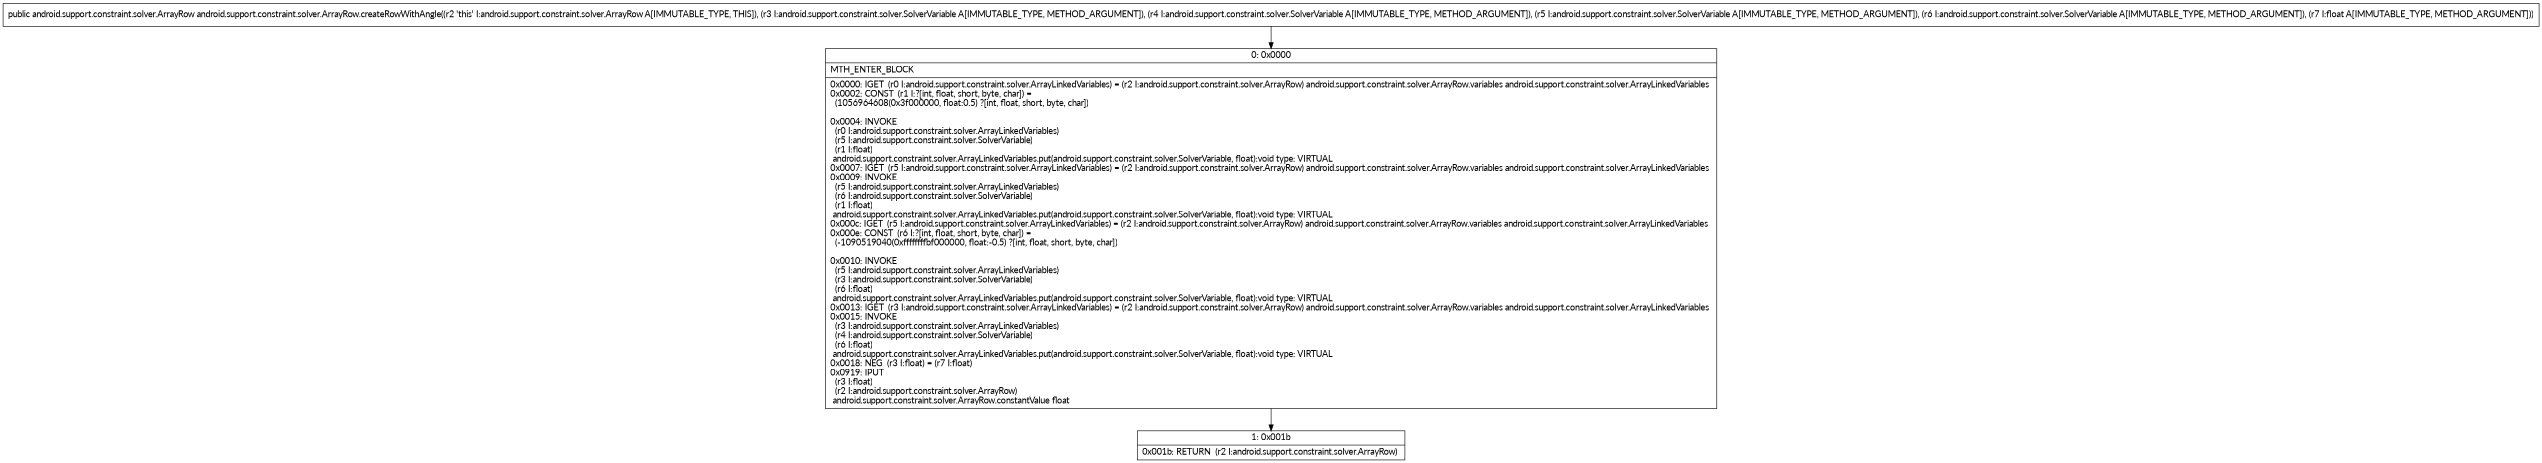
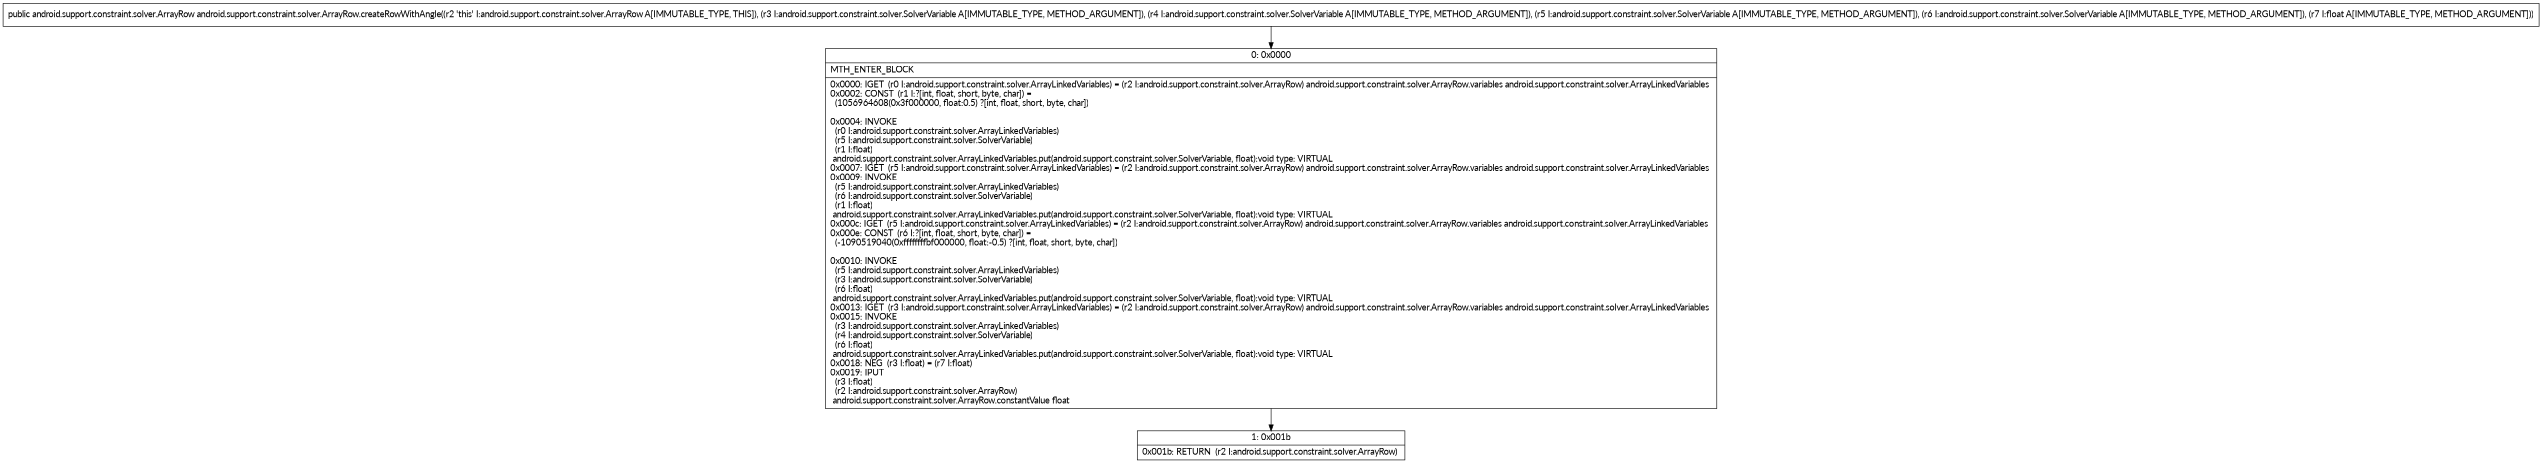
(859, 373) -> (859, 373)
